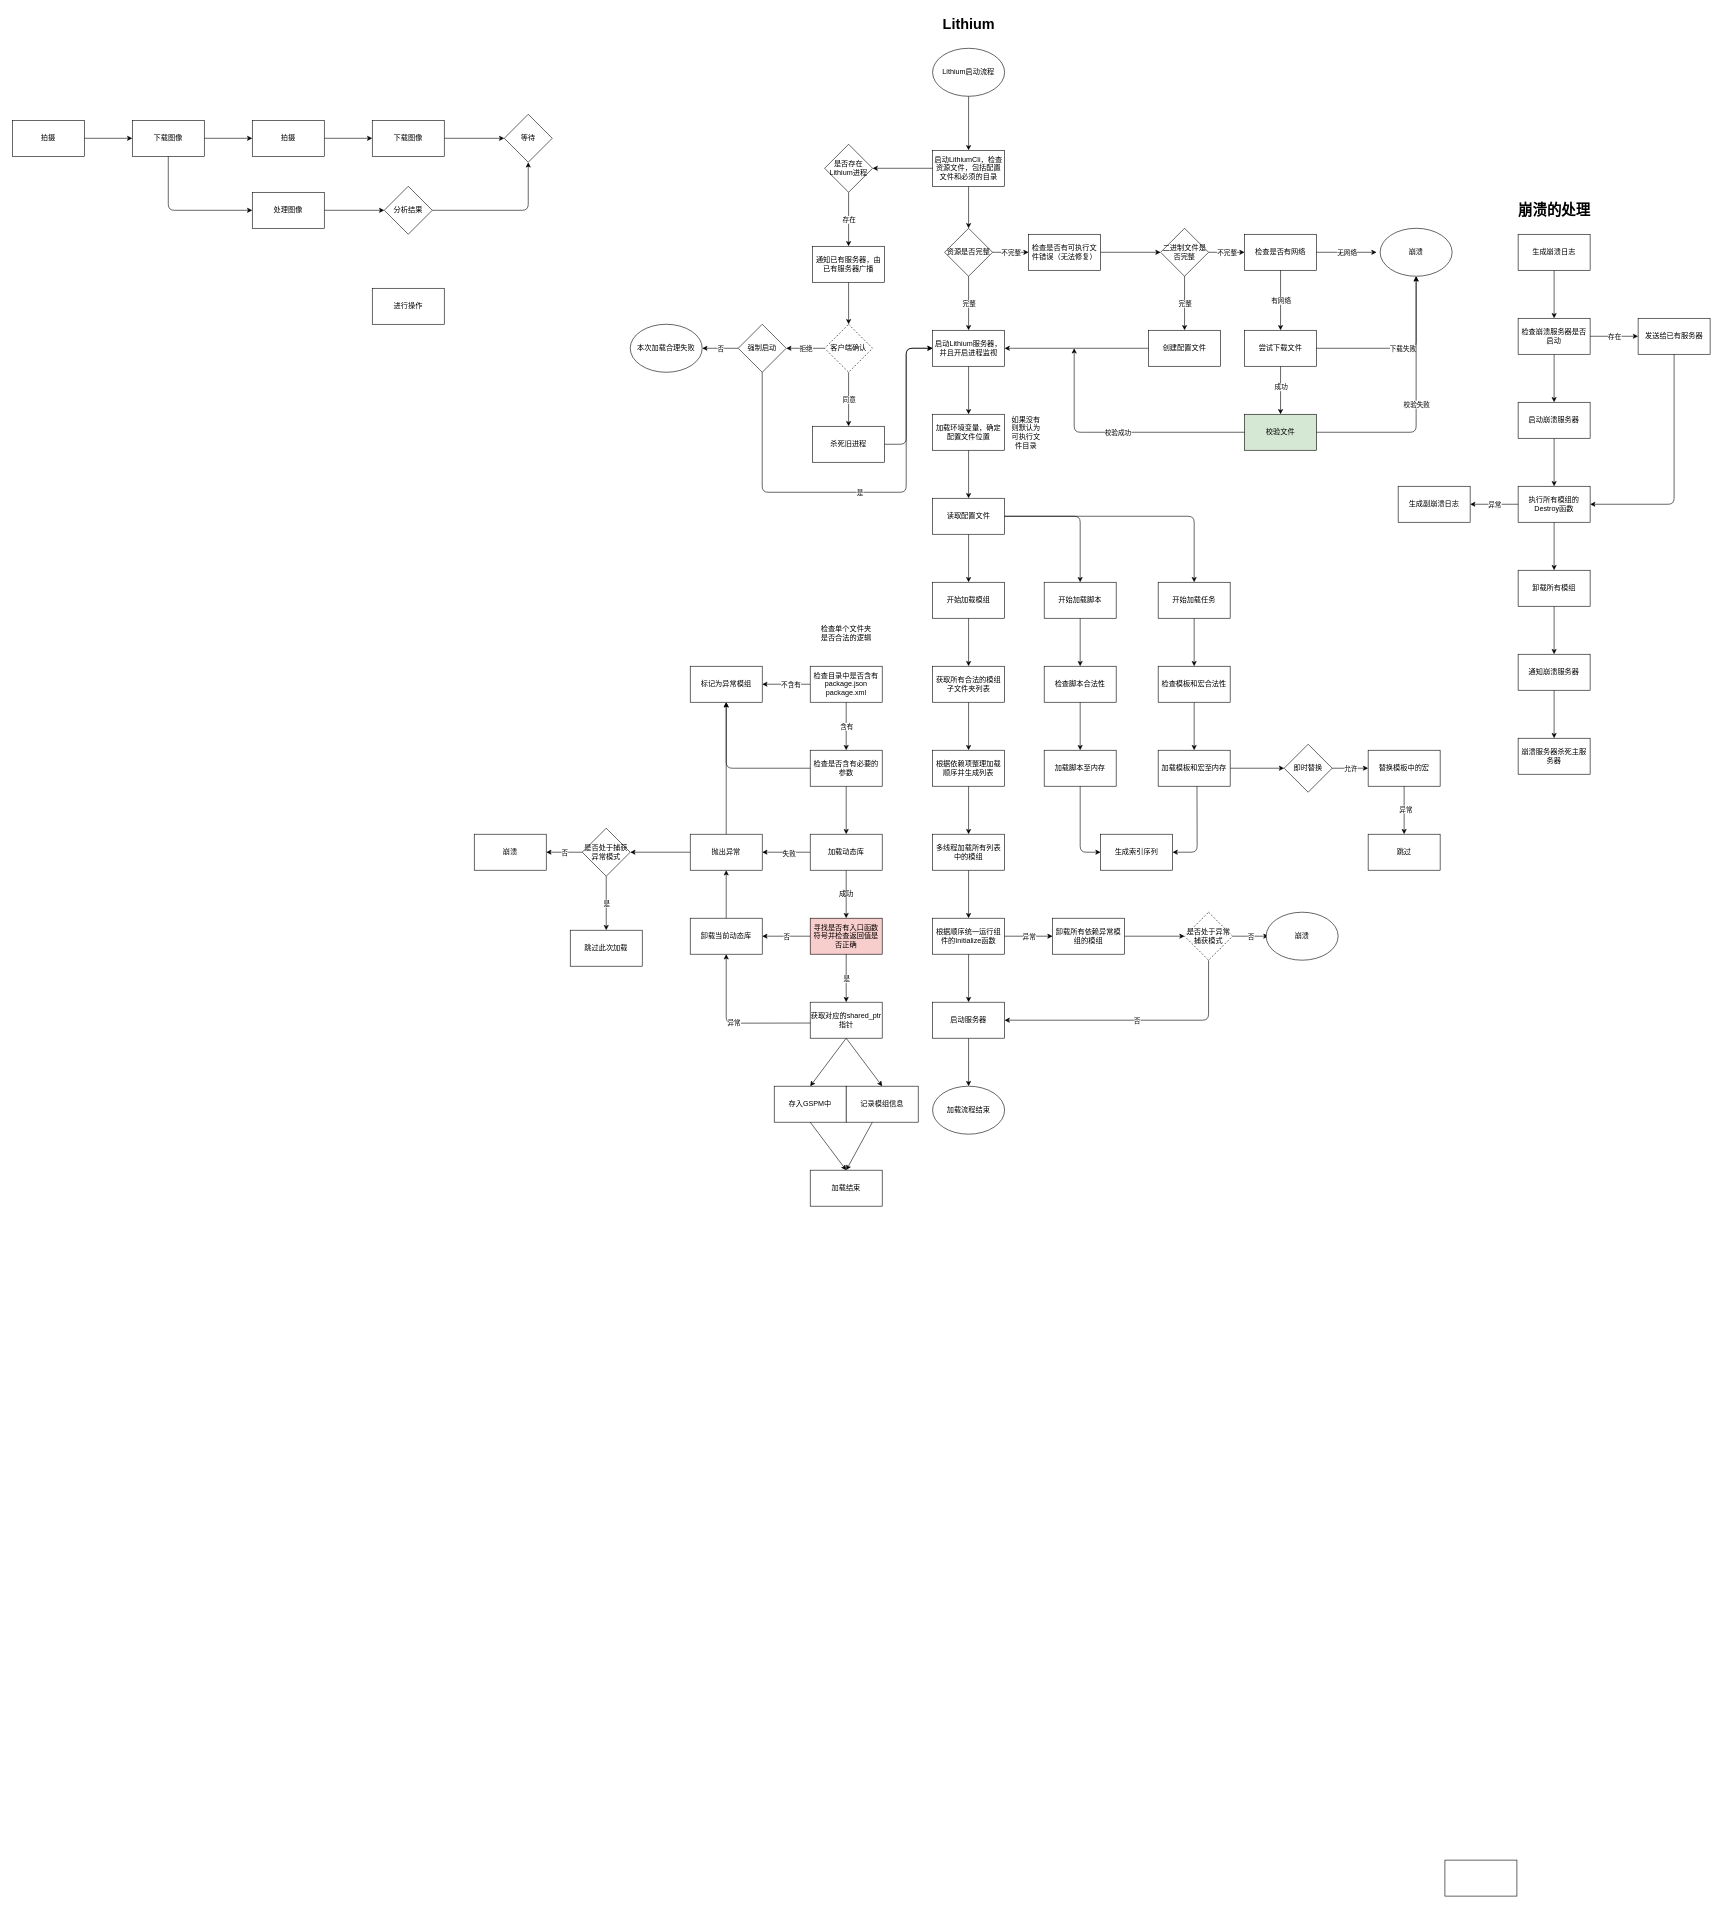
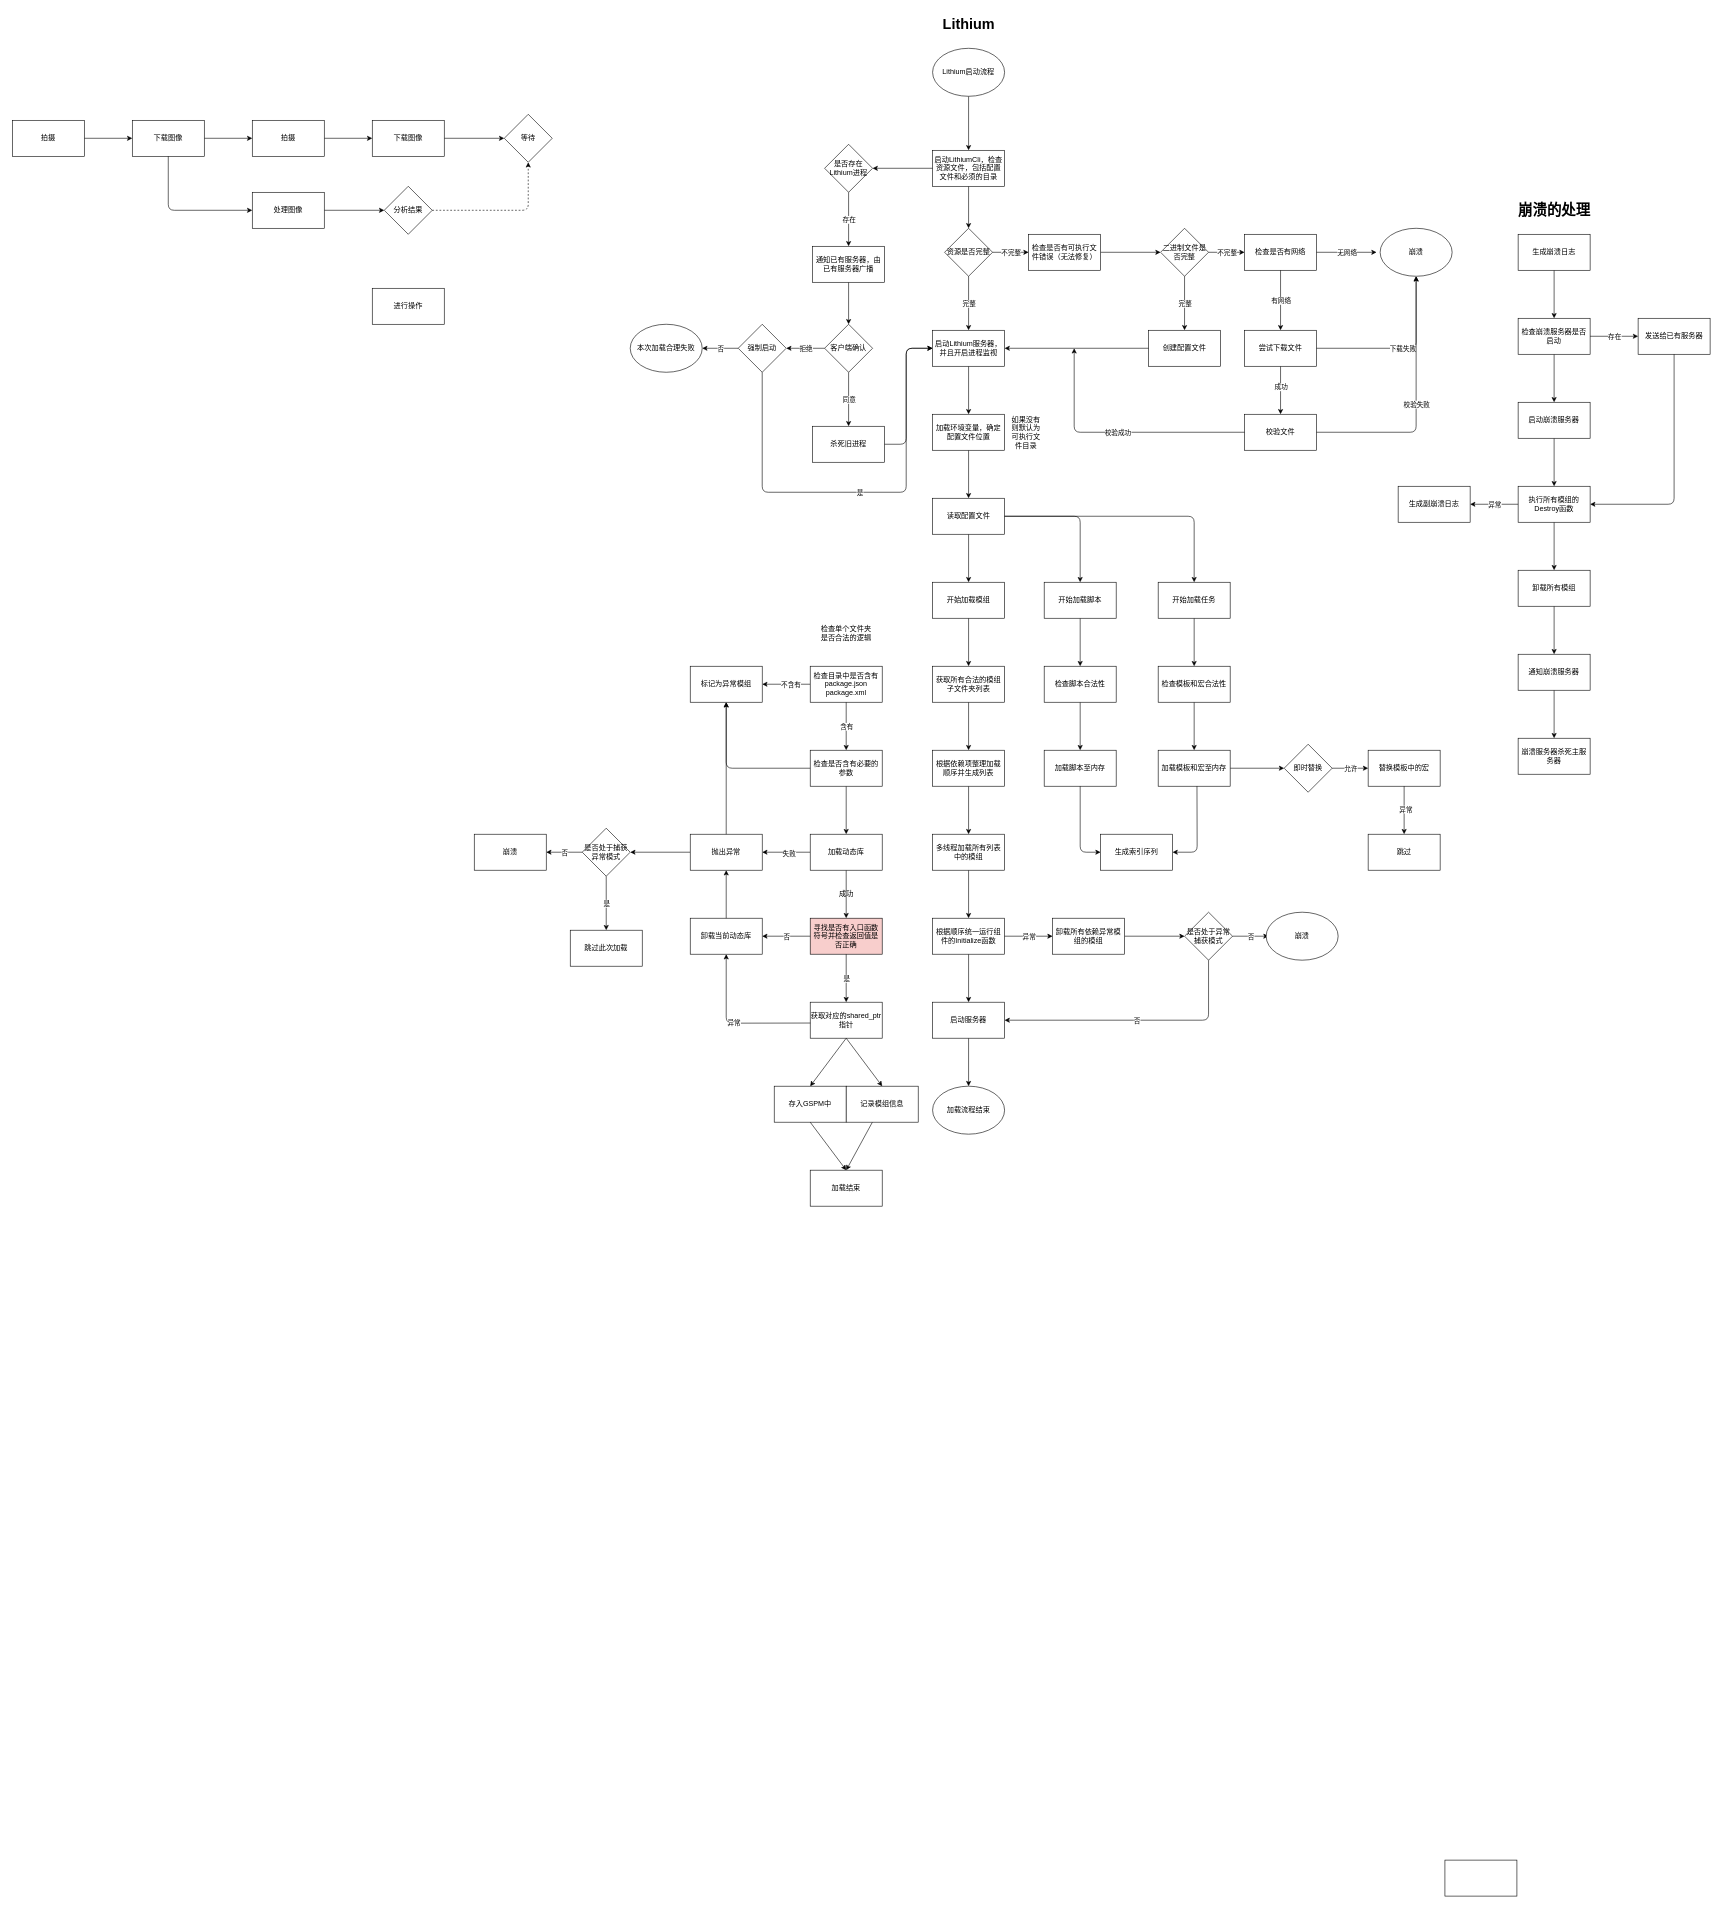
(501, 210) -> (501, 210)
(849, 348) -> (849, 348)
(1281, 432) -> (1281, 432)
(1209, 936) -> (1209, 936)
